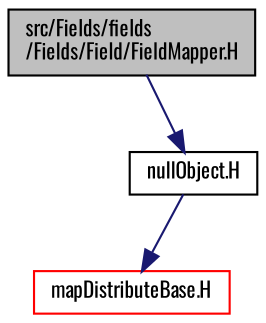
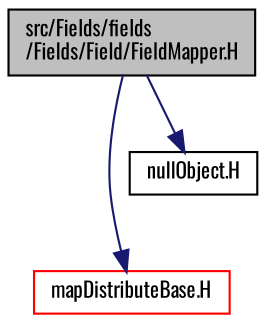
(168, 223) -> (110, 163)
